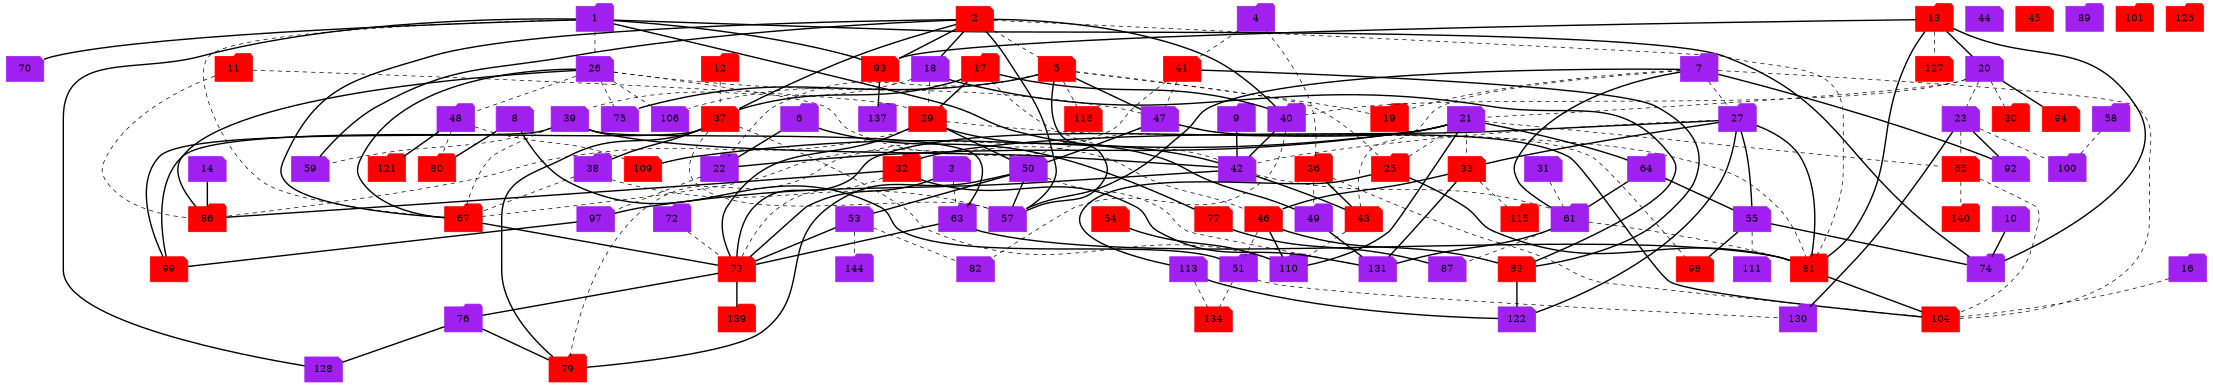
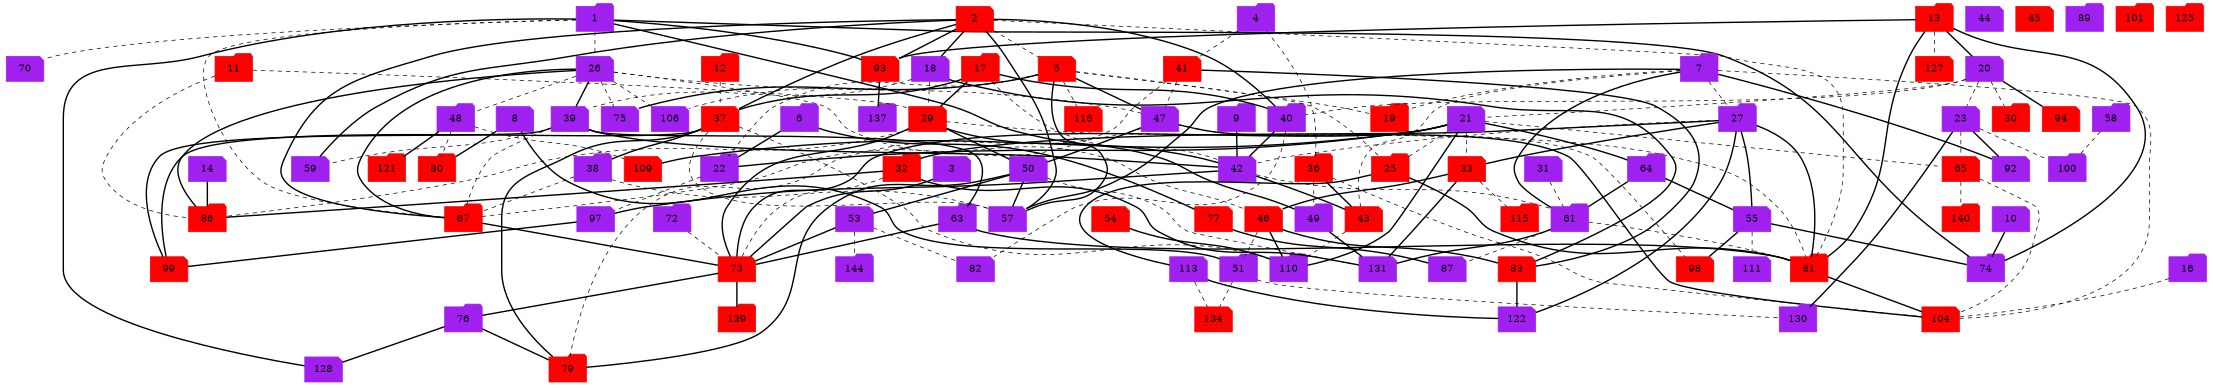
(283, 32) -> (283, 32)
none -> (582, 94)
(955, 195) -> none
